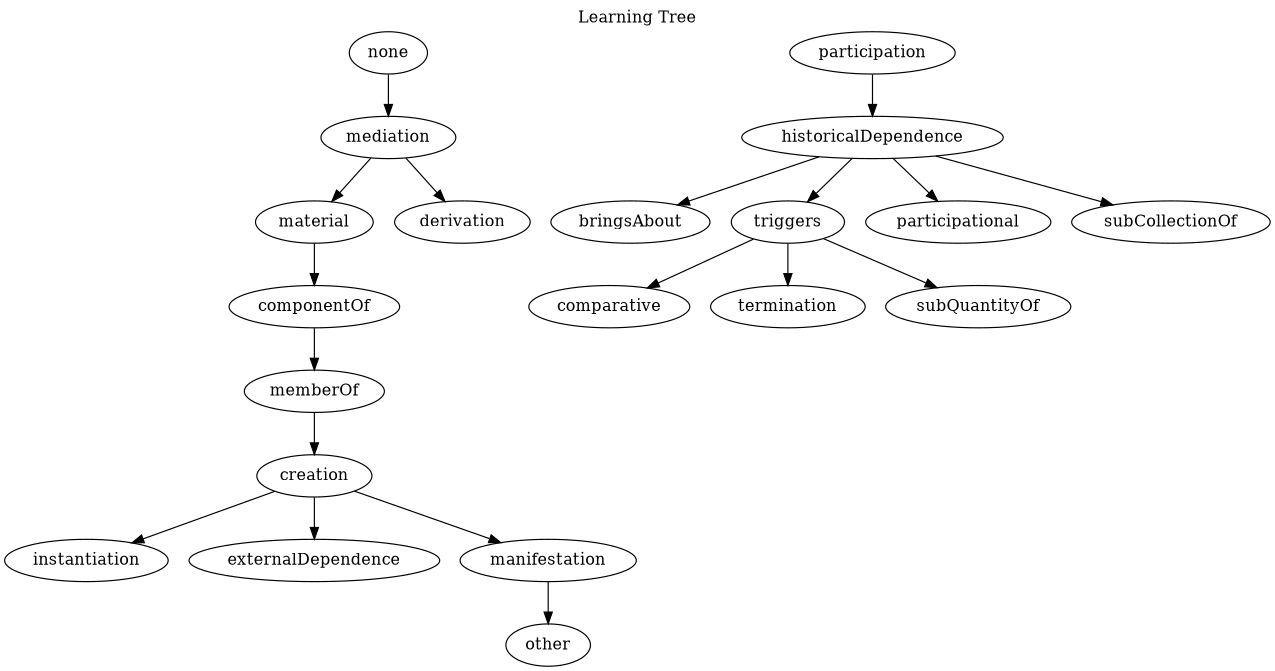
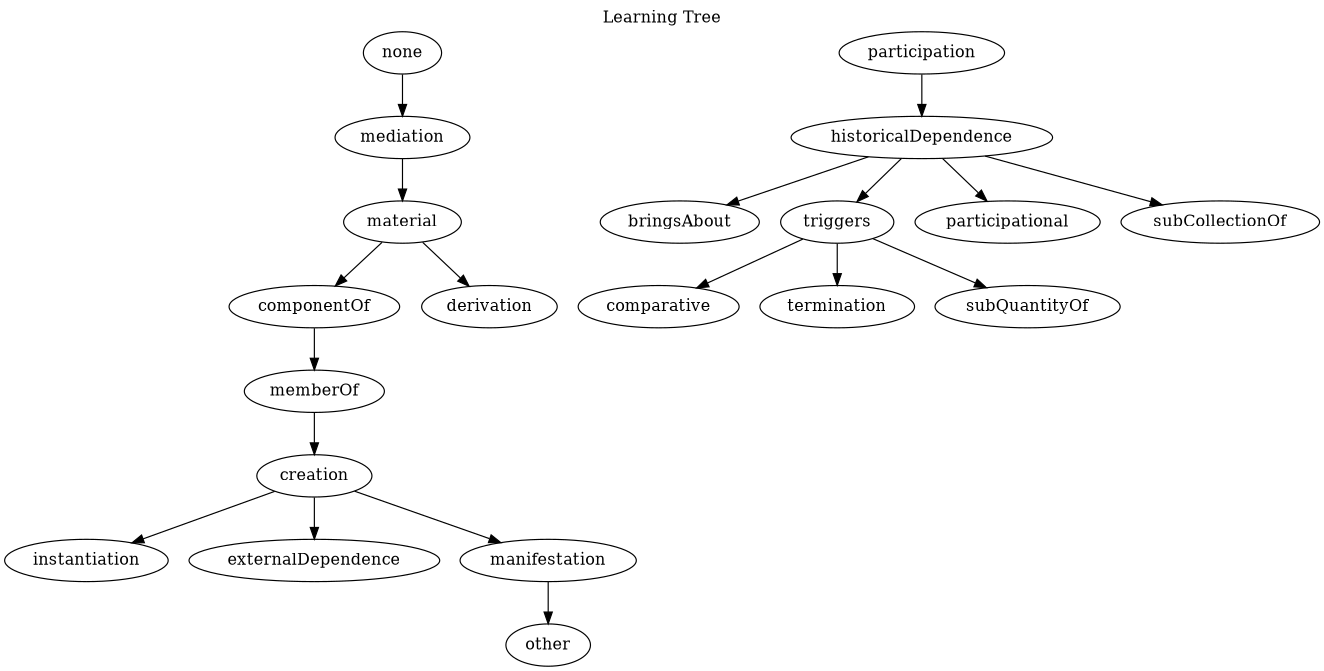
(422, 175) -> (442, 260)
